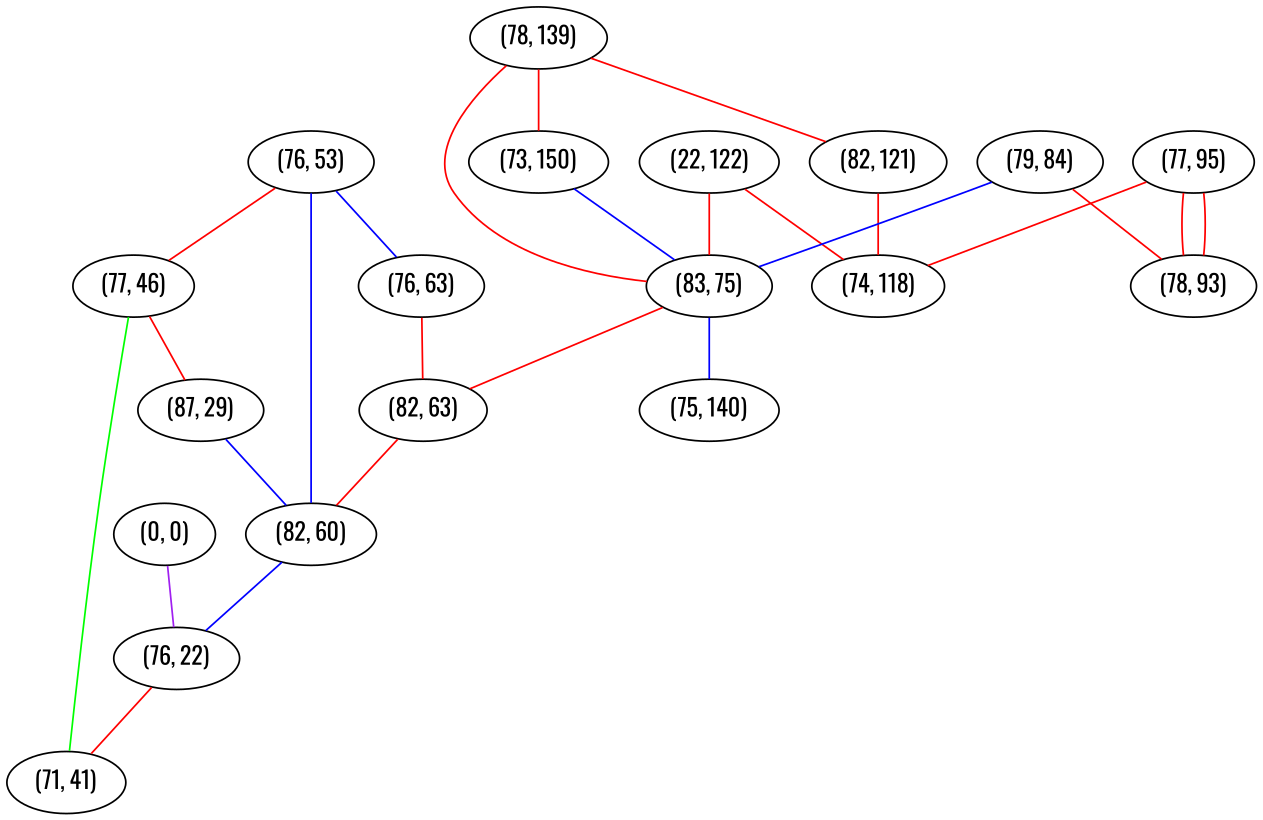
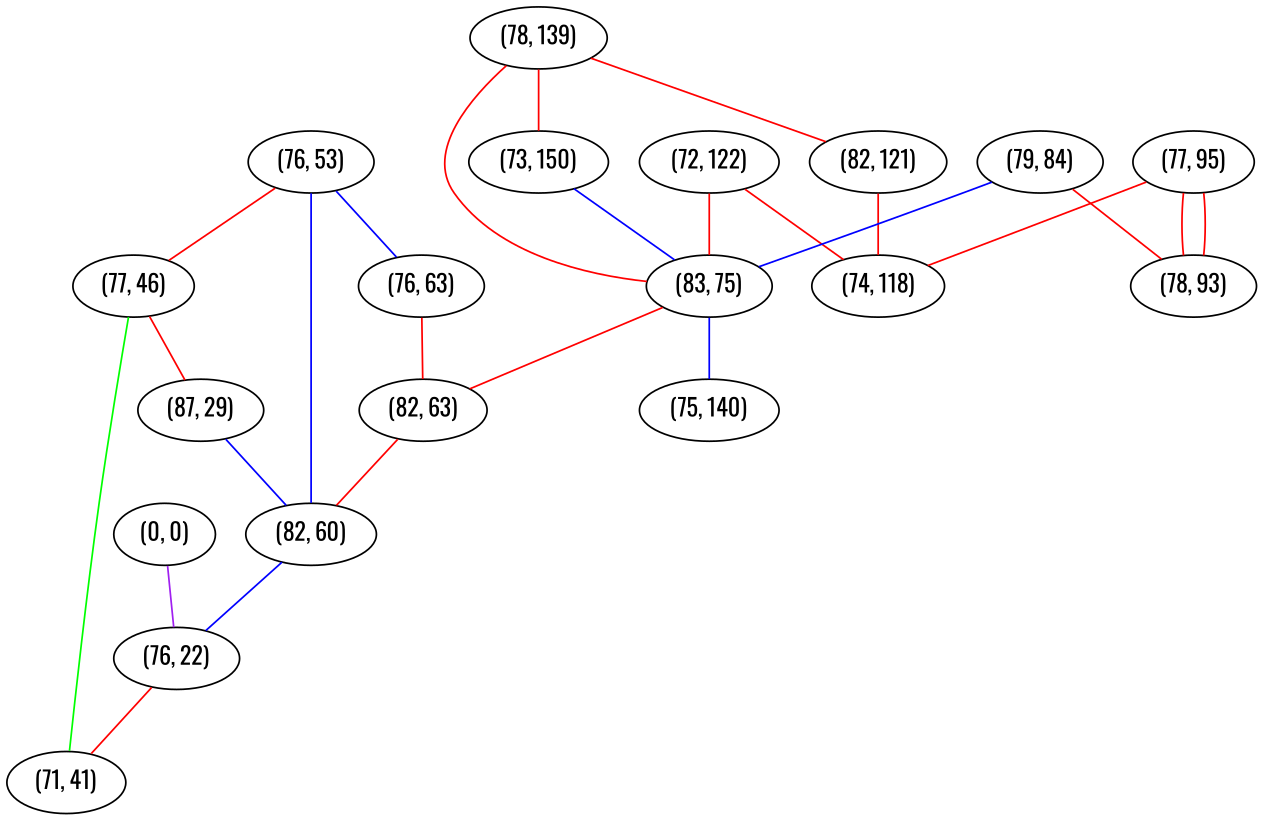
(709, 162) -> (709, 162)
